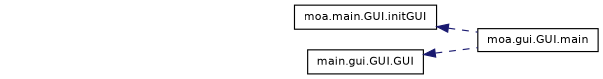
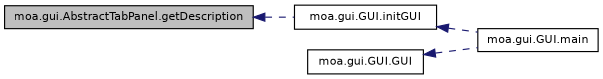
none -> (129, 17)
(366, 17) -> (366, 17)
(366, 62) -> (366, 62)
